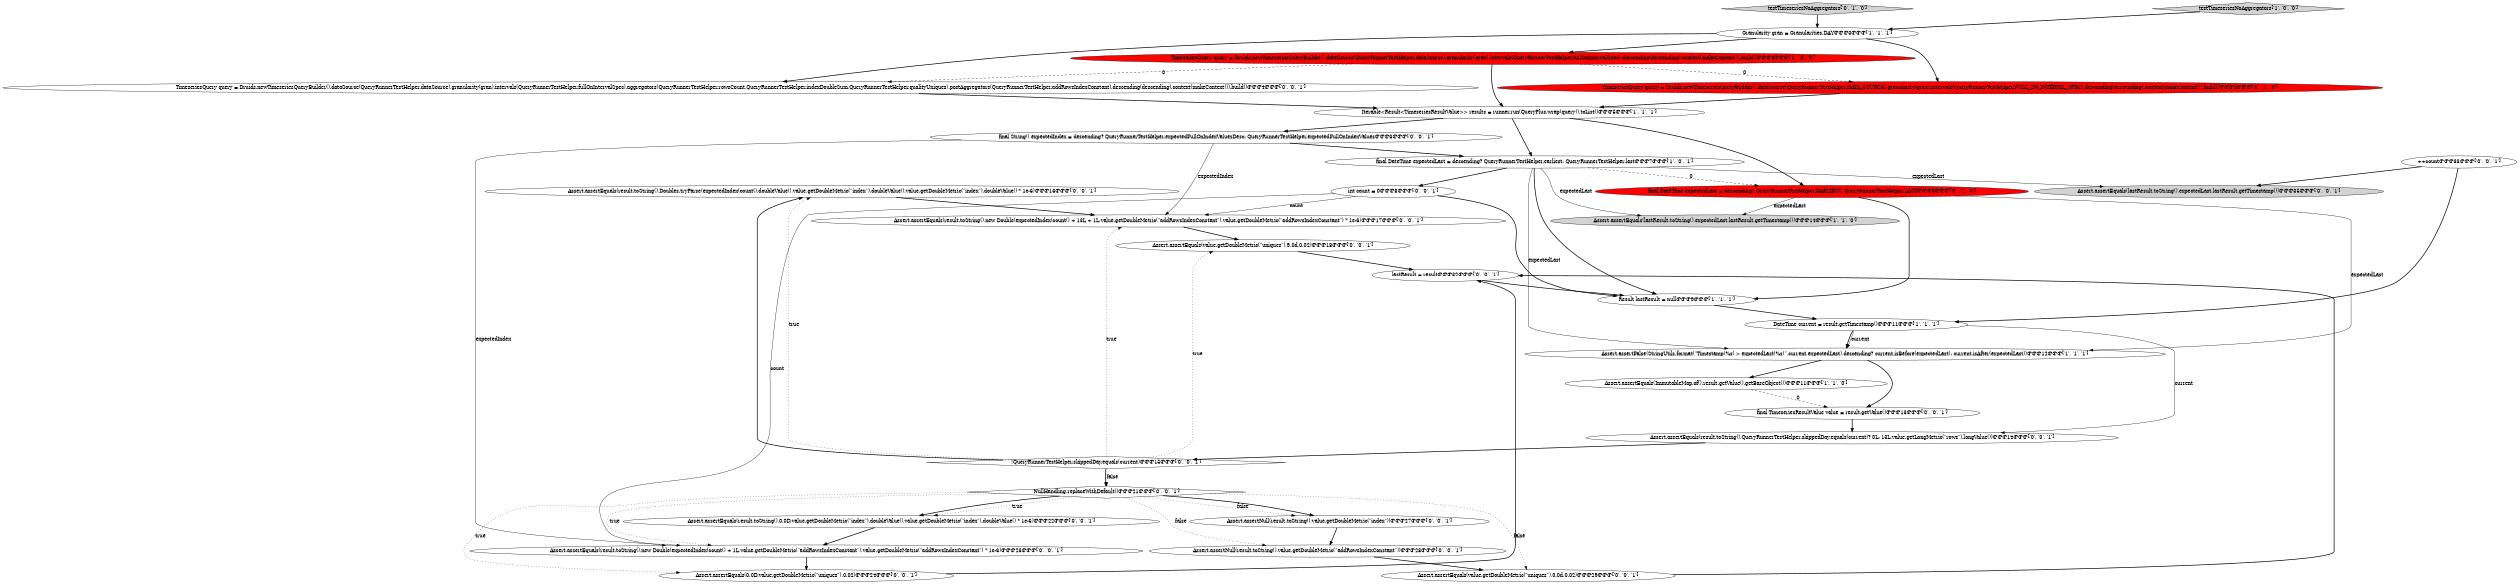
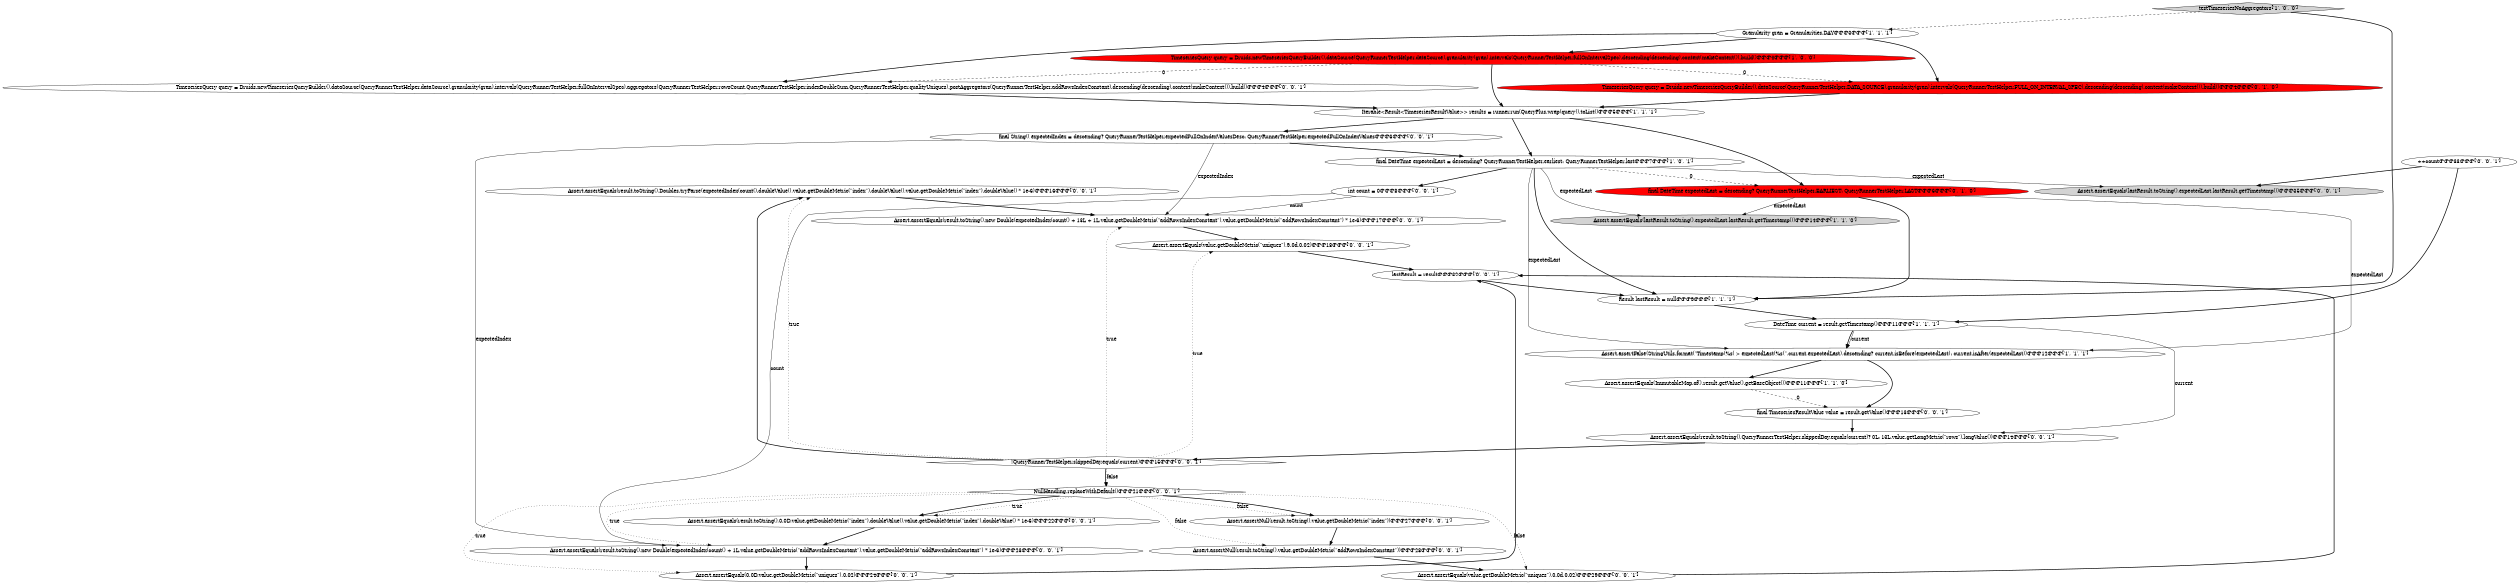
(1817, 9) -> none
(2046, 20) -> (2046, 20)
(1516, 252) -> (2225, 290)
